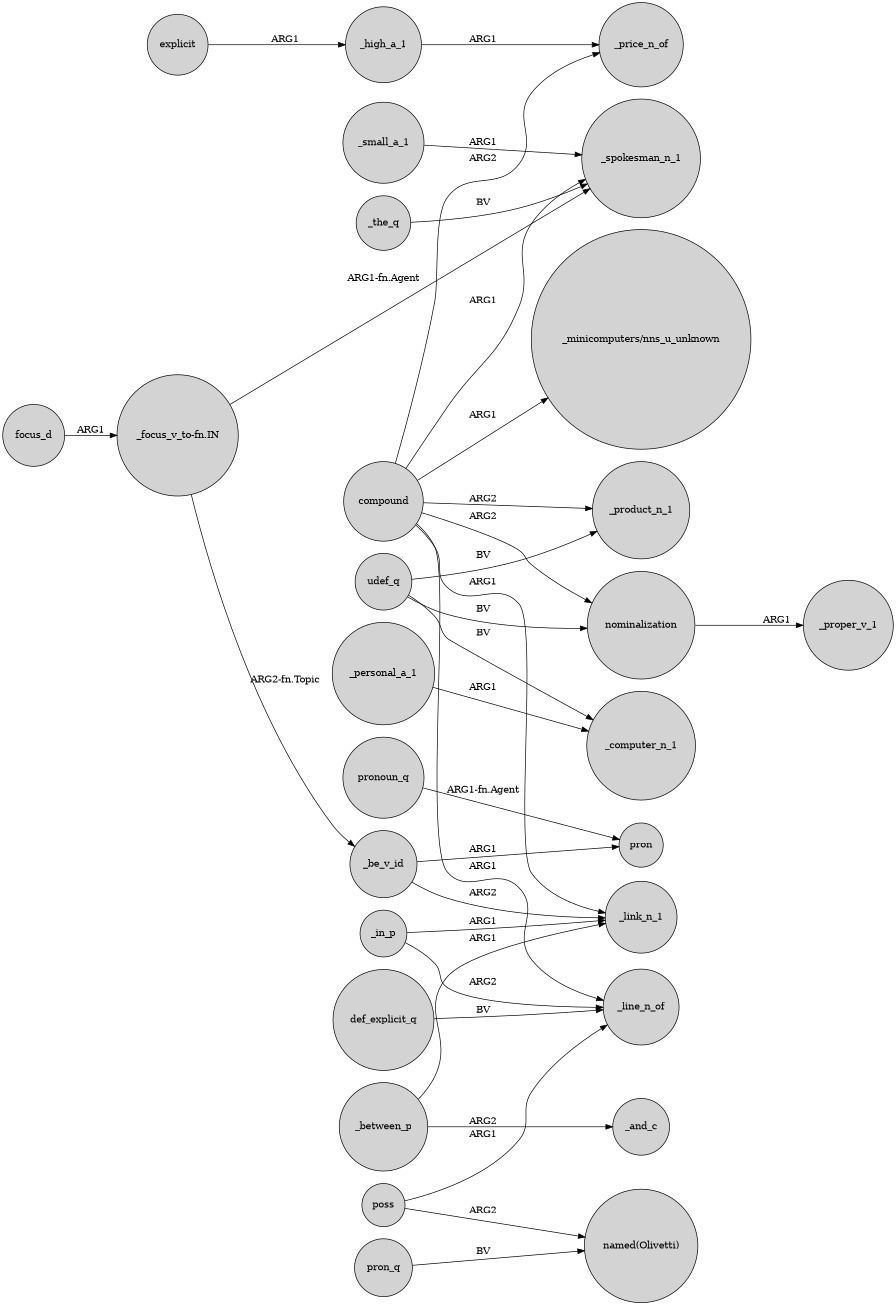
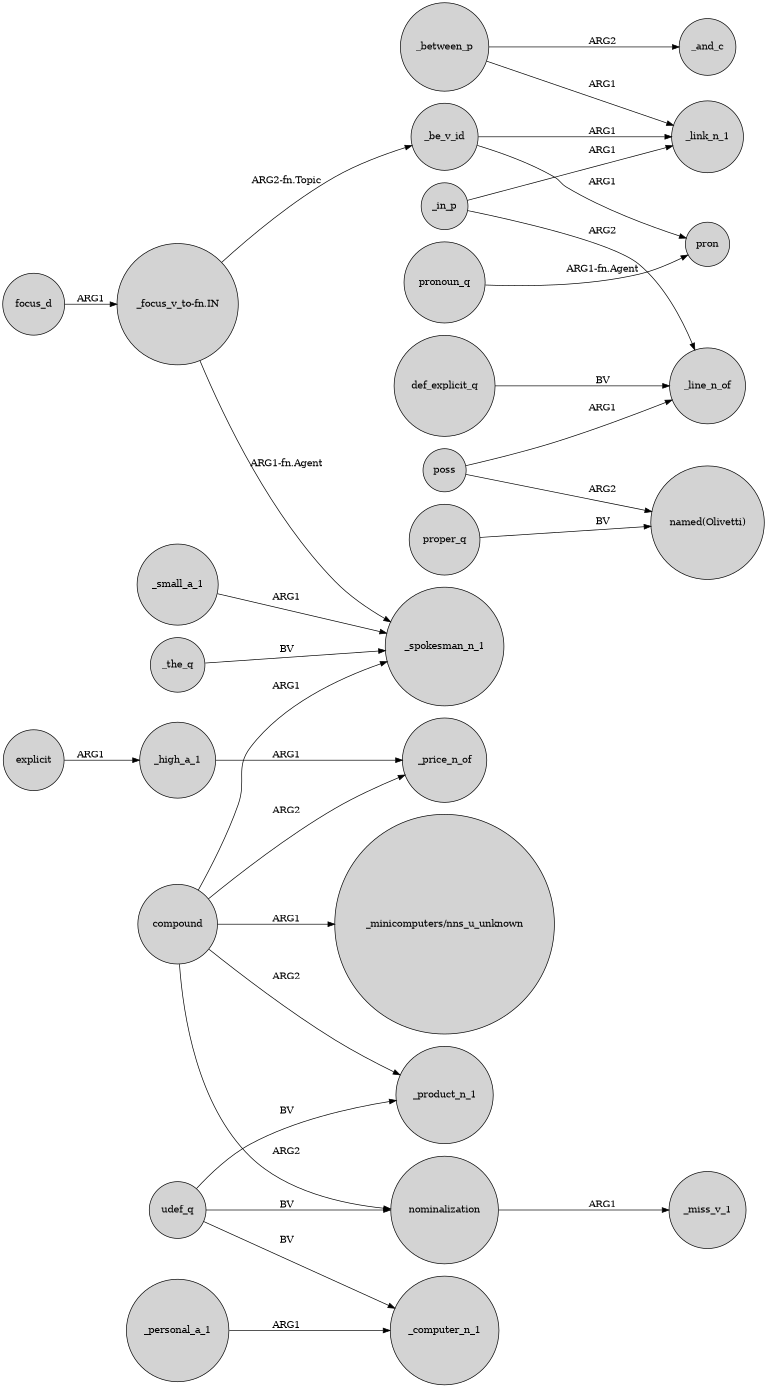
(848, 625) -> (708, 1210)
(527, 703) -> none
(438, 810) -> none
(483, 893) -> (603, 132)
(383, 1268) -> (445, 540)
